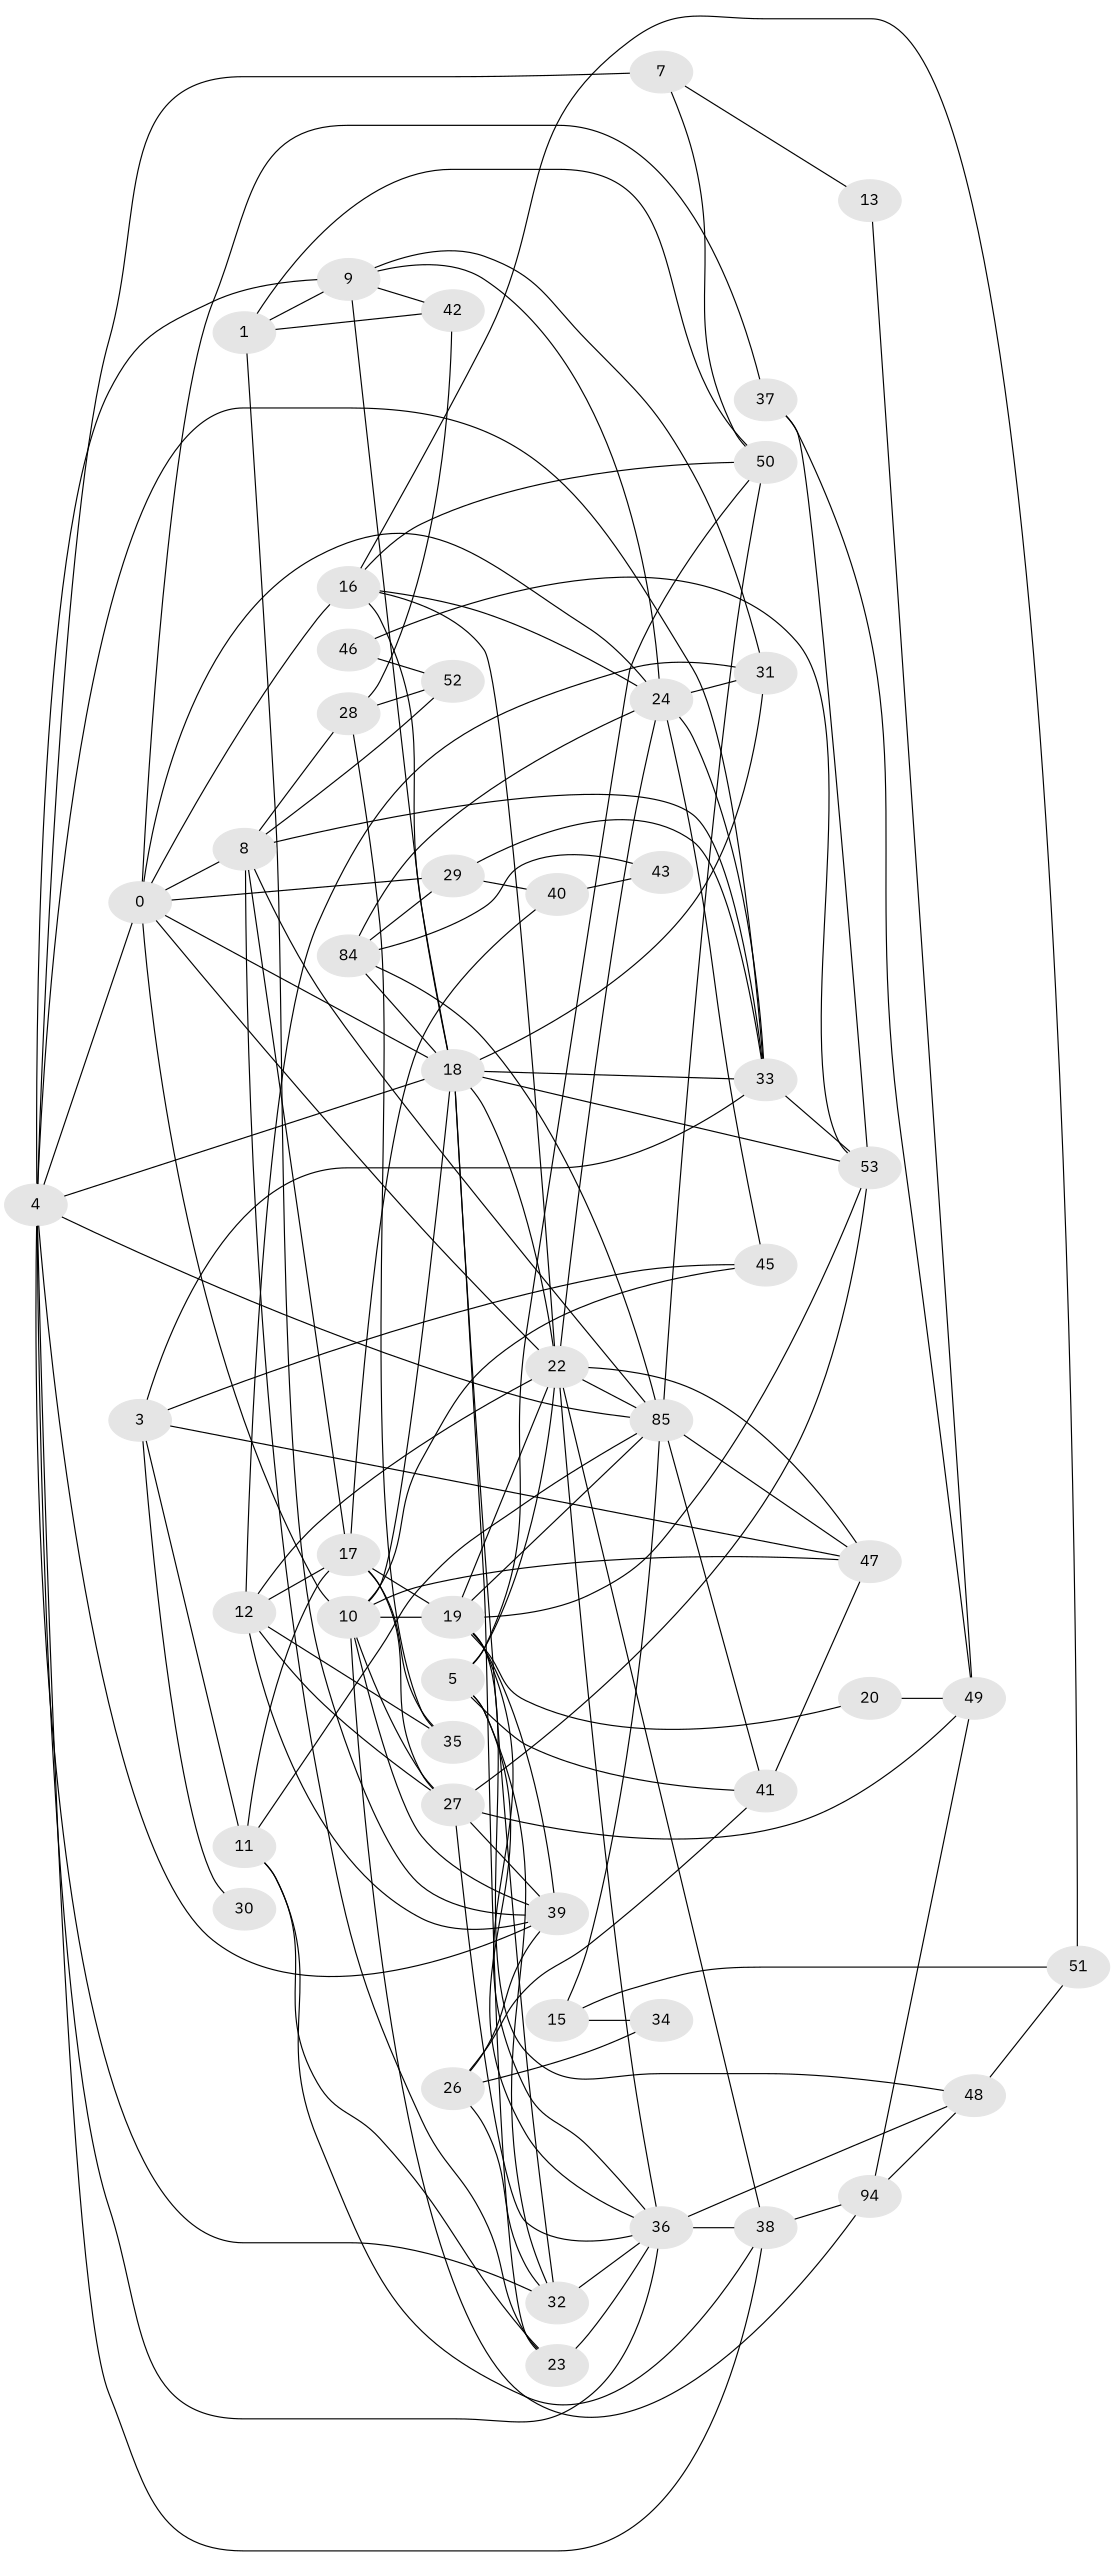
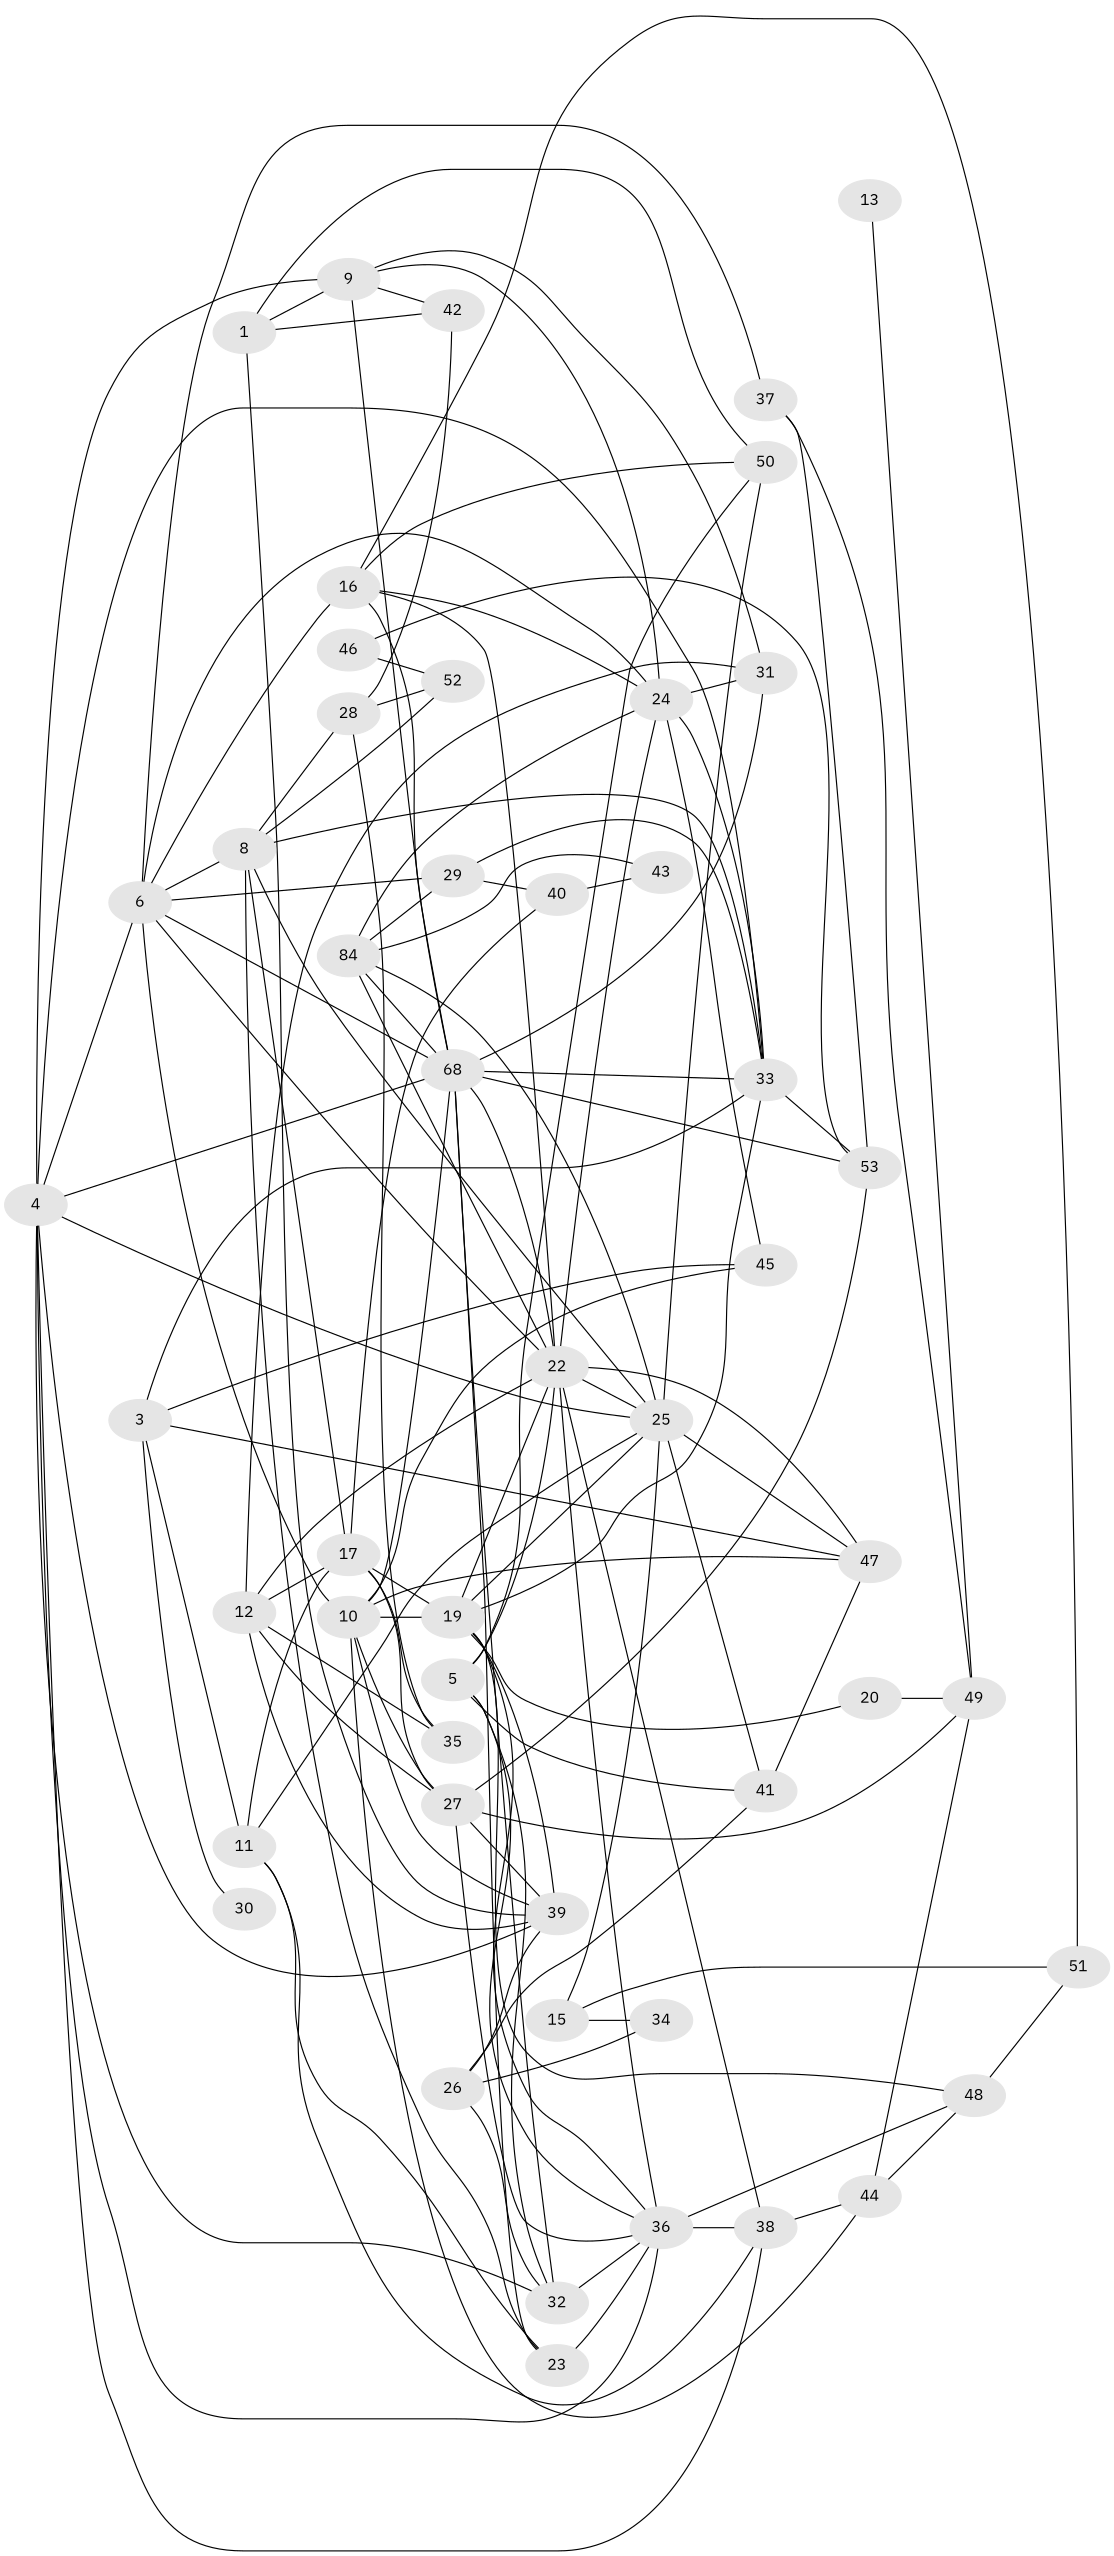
(661, 72) -> none
(140, 903) -> (140, 903)
(453, 1071) -> (453, 1071)
none -> (438, 1134)
(661, 1420) -> (661, 1420)
(715, 1470) -> (713, 1411)
(870, 2196) -> (870, 2196)
